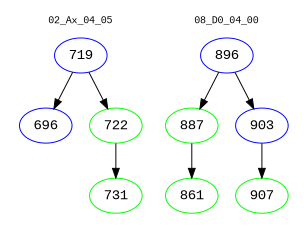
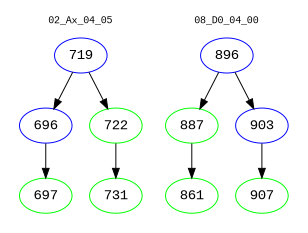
none -> (46, 196)
